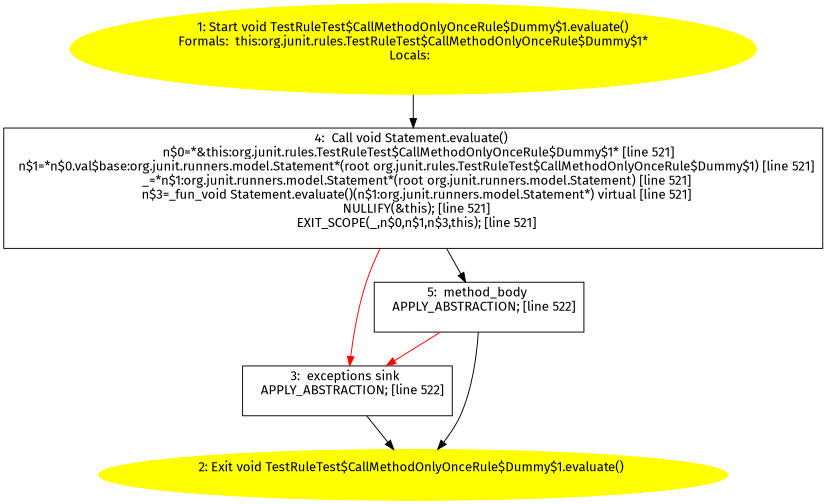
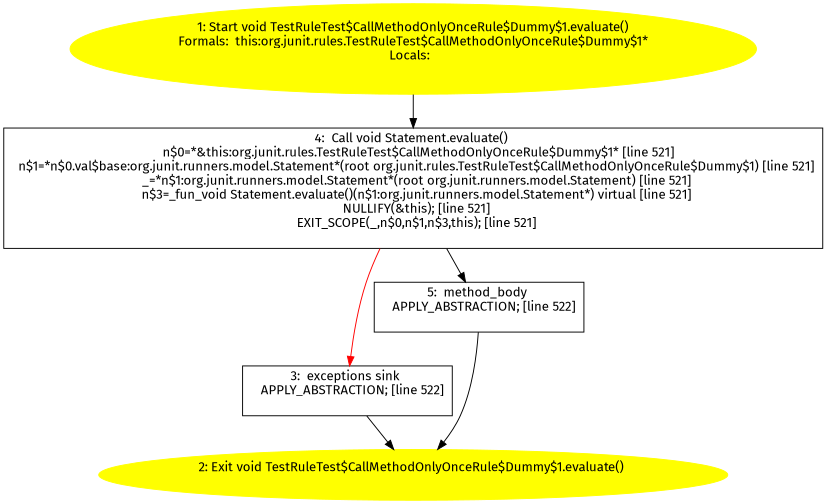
(417, 346) -> none
